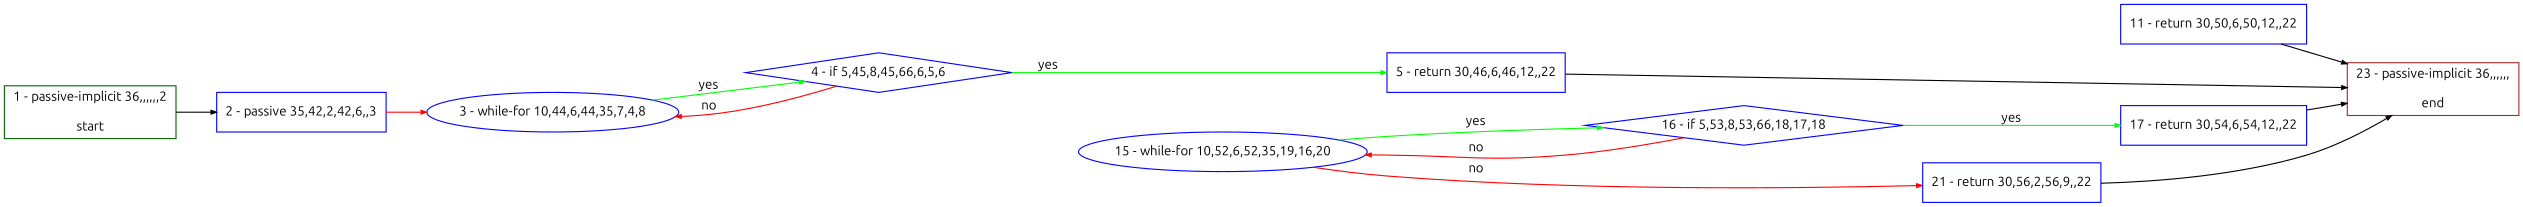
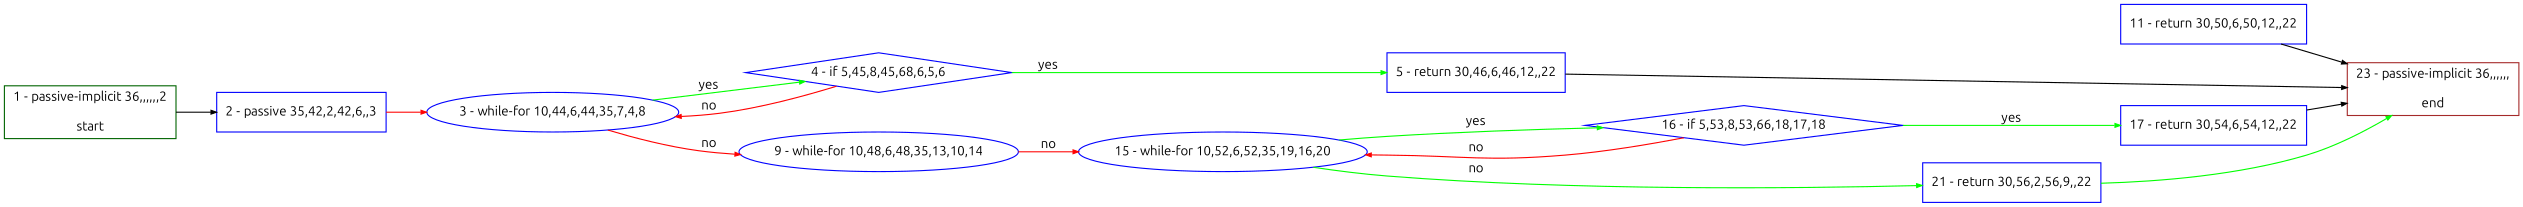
(879, 73) -> (879, 73)
none -> (879, 152)
(2248, 169) -> (2248, 169)
(1615, 187) -> (1615, 187)
